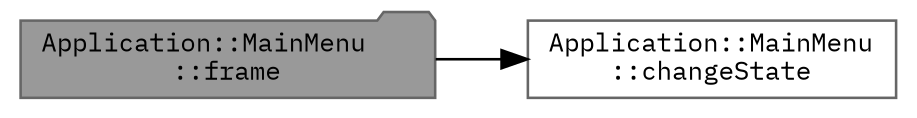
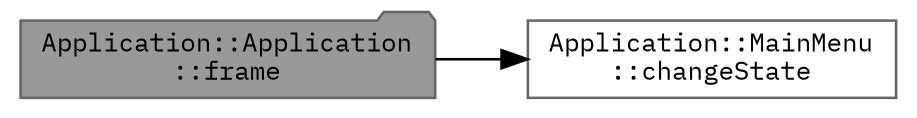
(228, 59) -> (228, 59)
